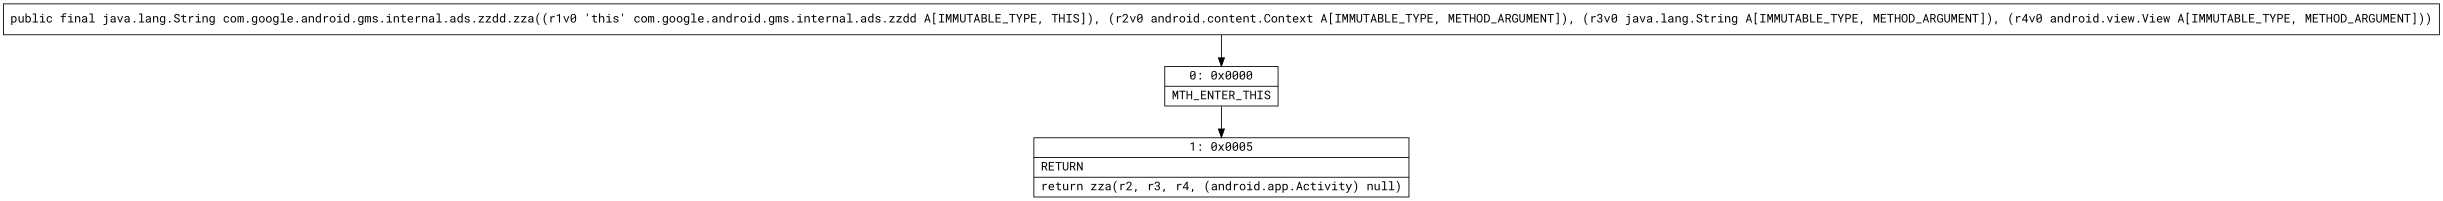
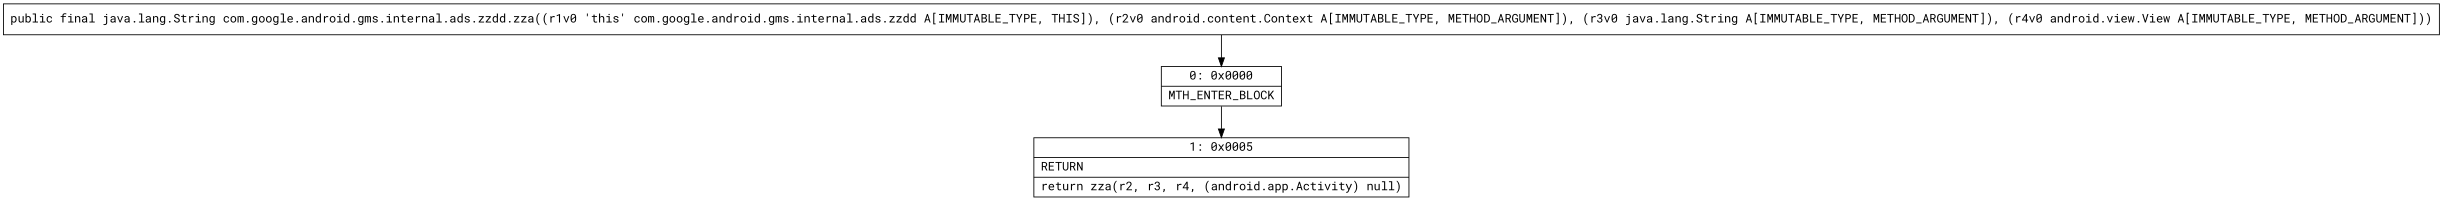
(1221, 96) -> (1221, 96)
